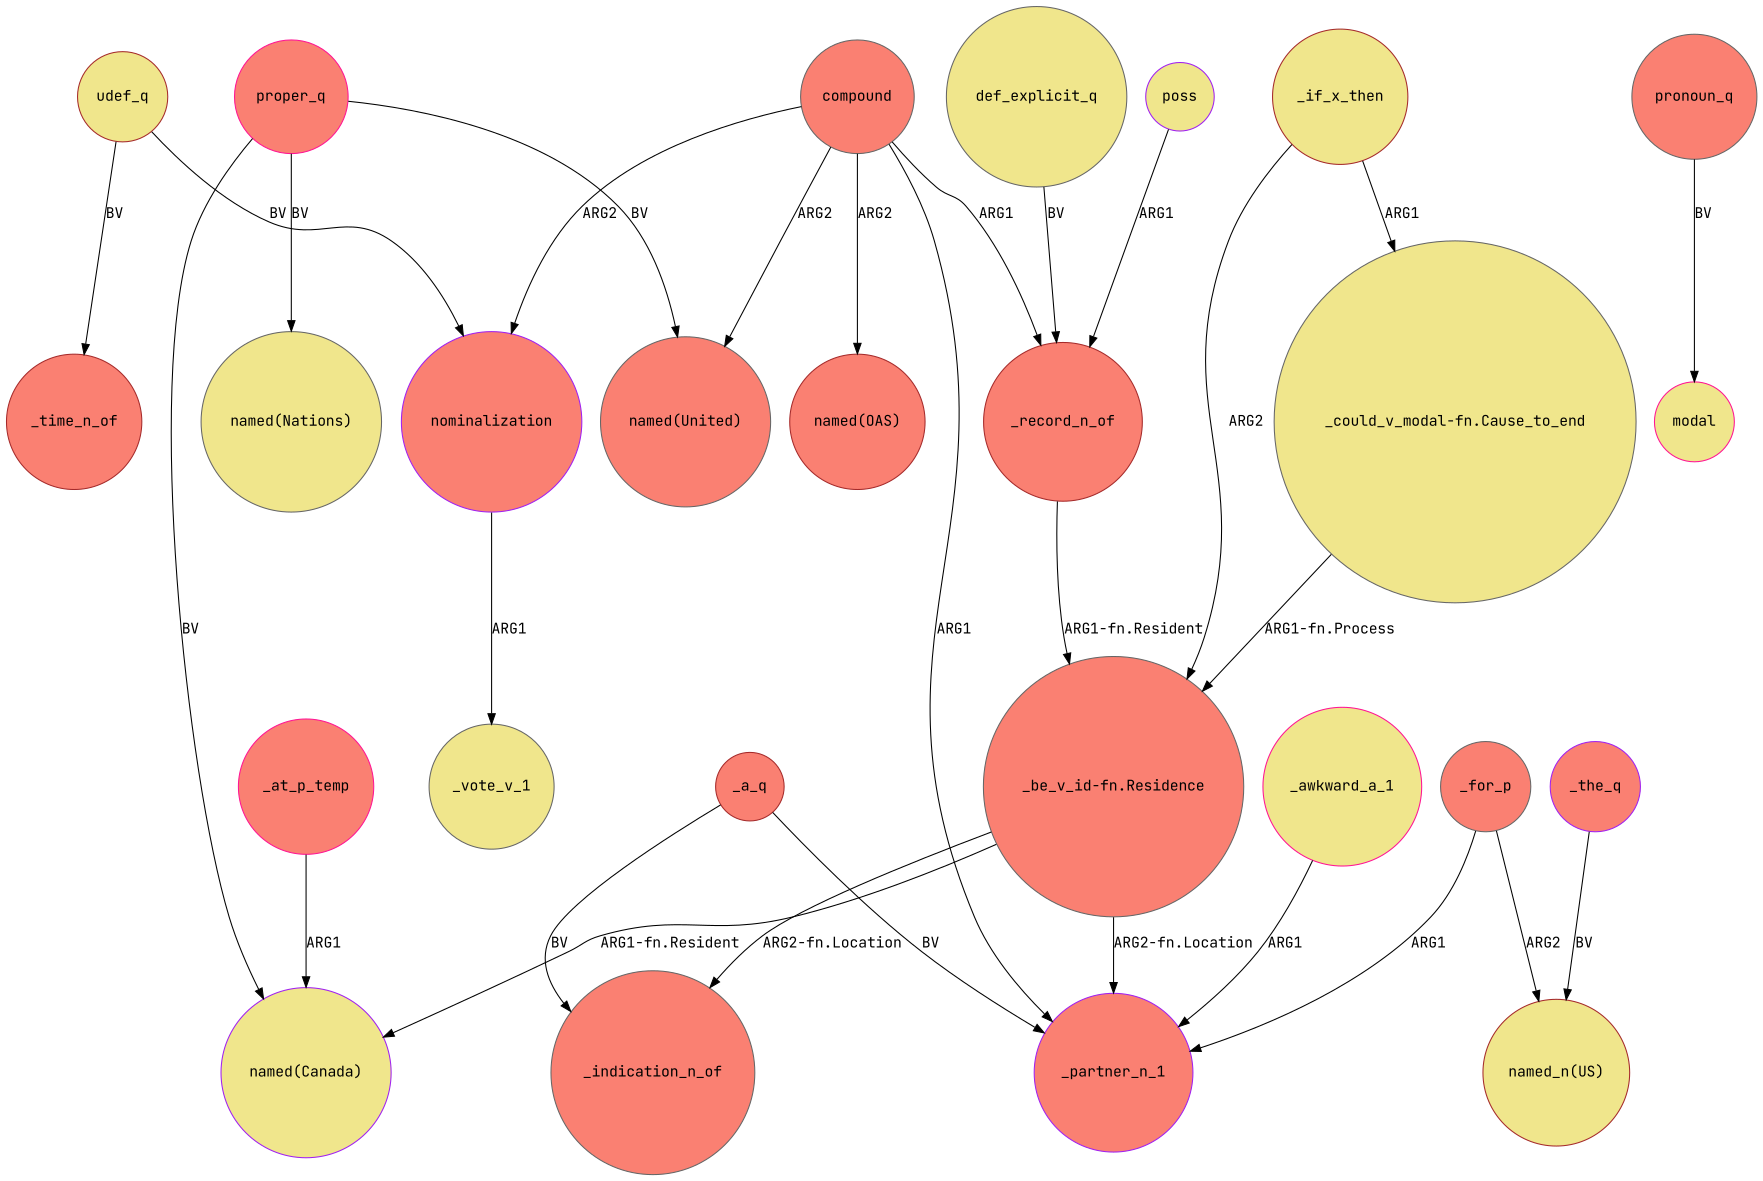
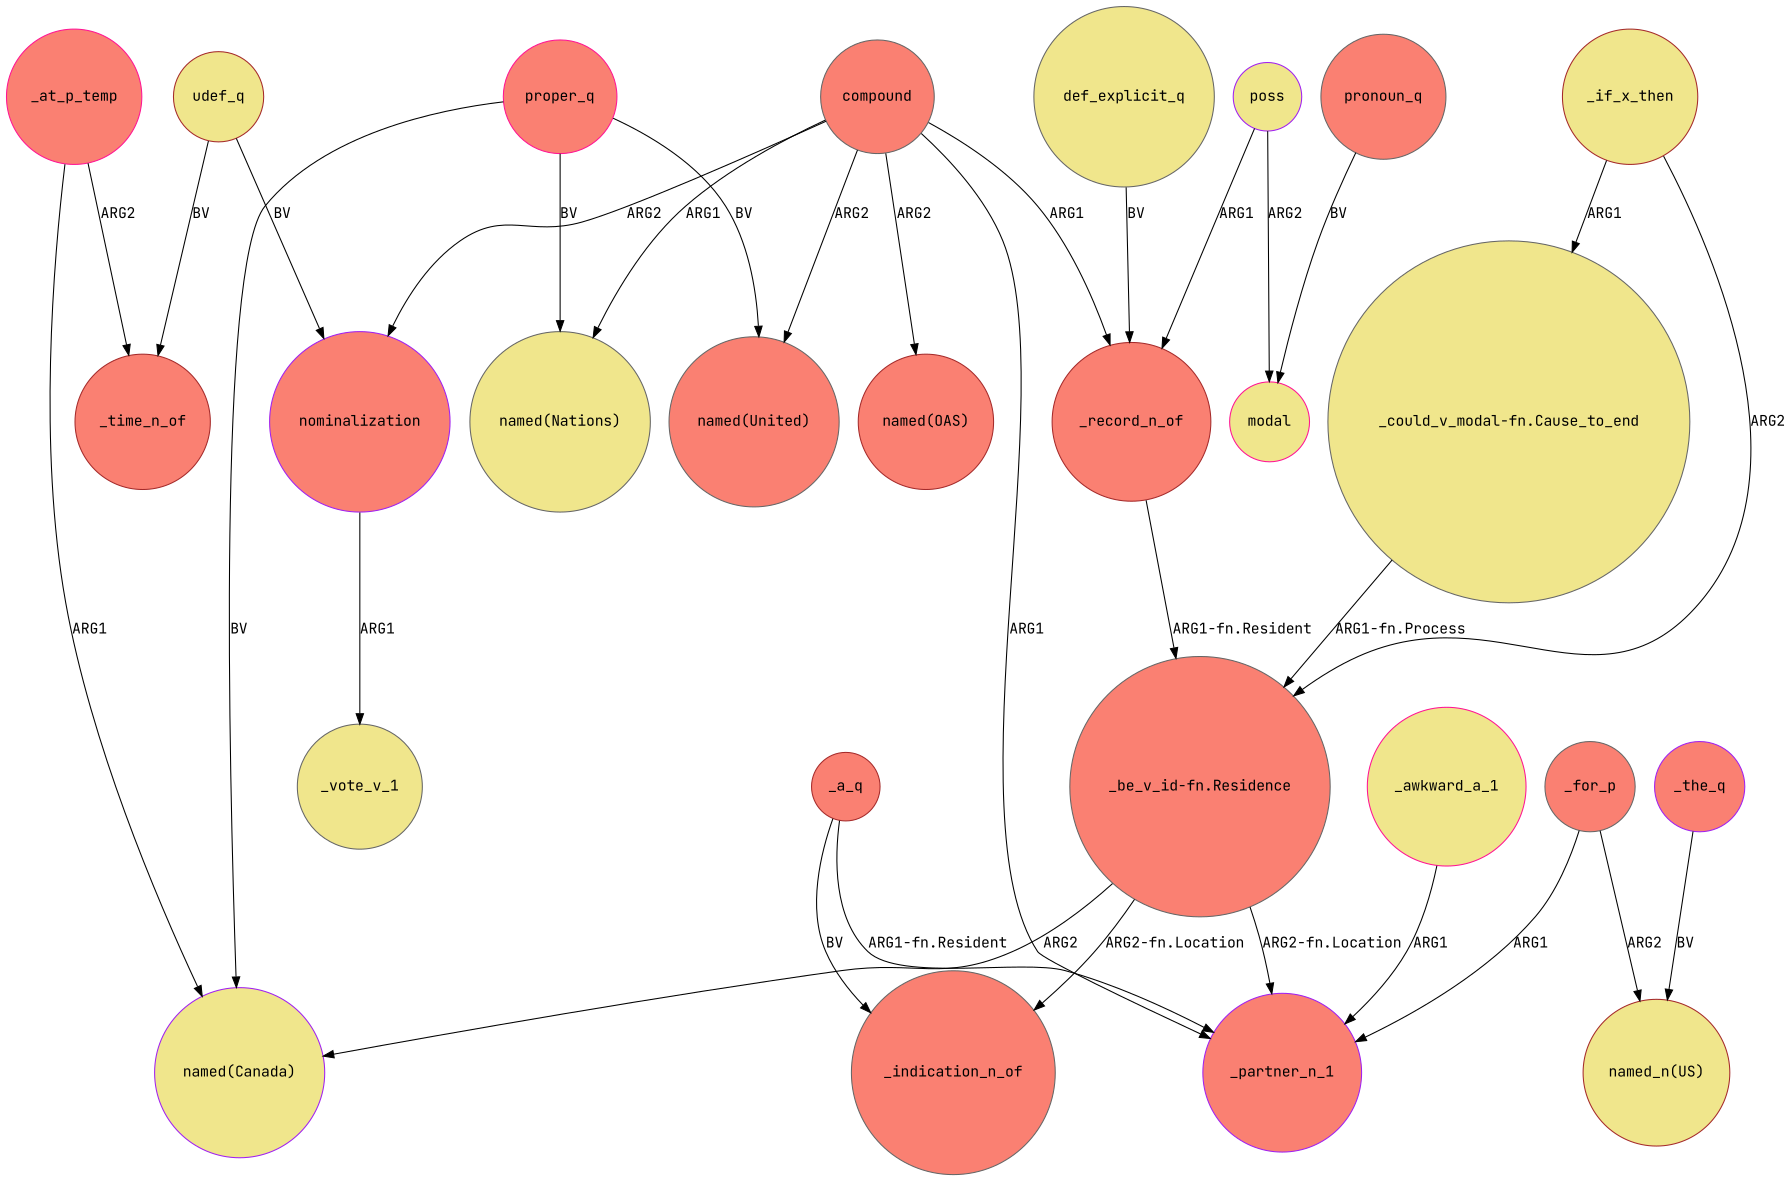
none -> (691, 202)
none -> (1268, 251)
none -> (107, 254)
(670, 944) -> (1061, 944)
(931, 944) -> (938, 944)
